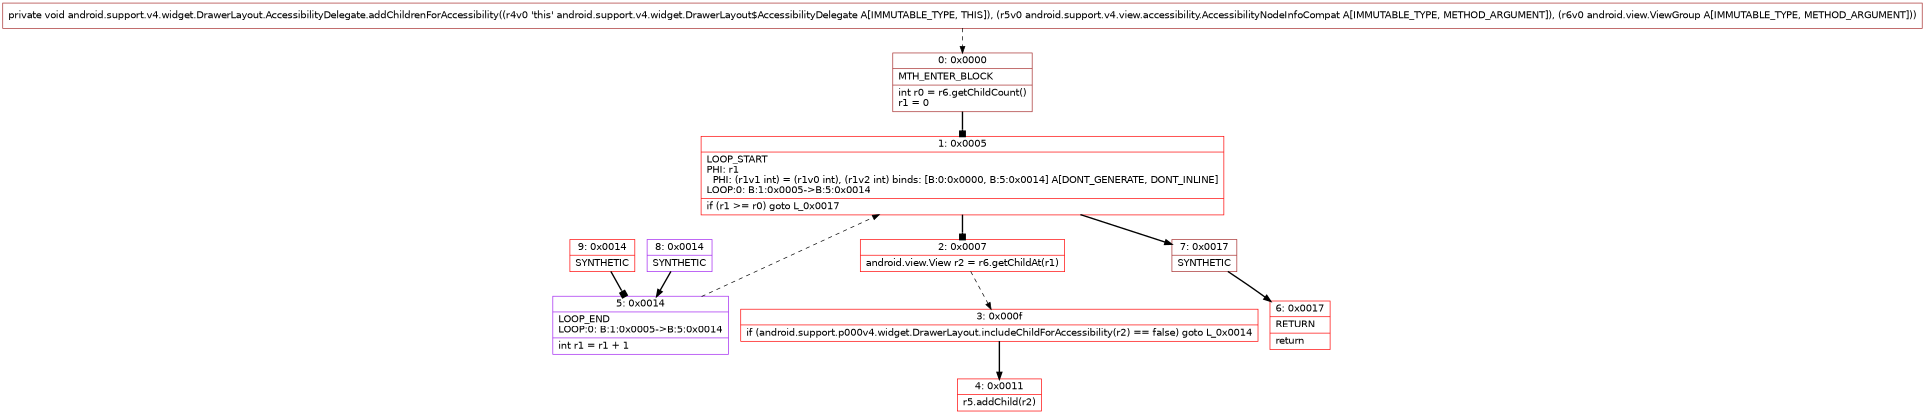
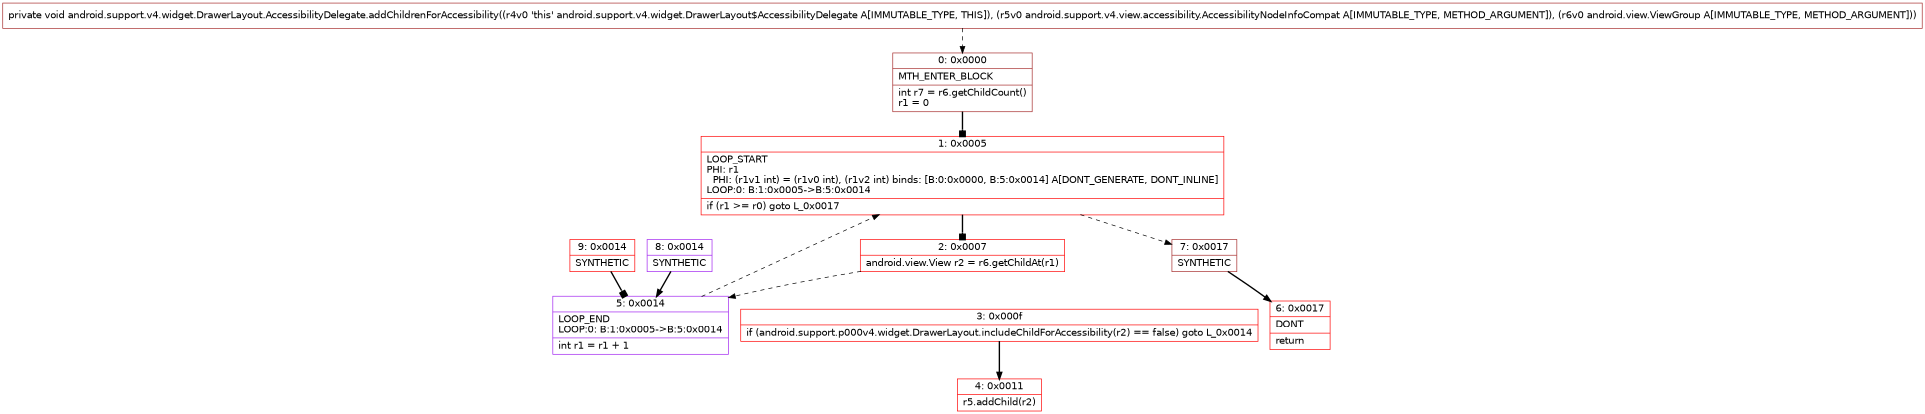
(962, 93) -> (962, 93)
(1123, 228) -> (1123, 228)
(979, 287) -> (798, 283)
(1295, 325) -> (1289, 325)
